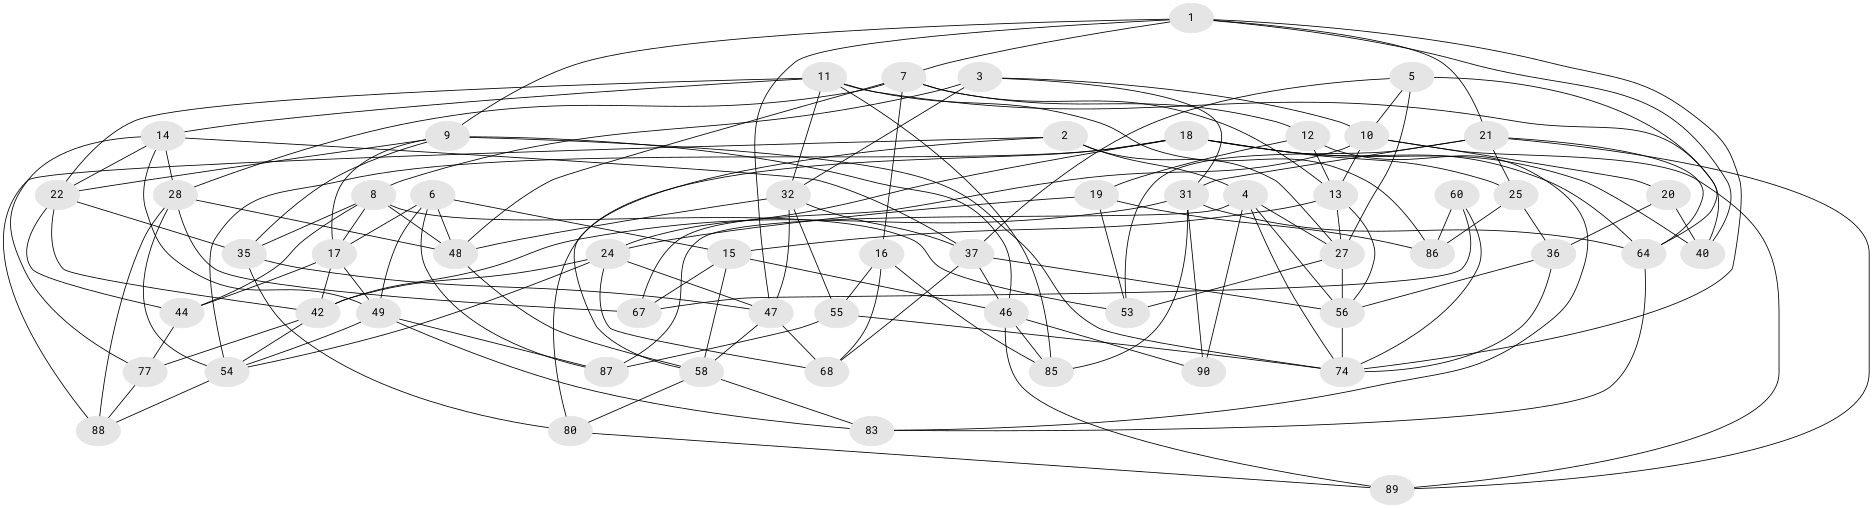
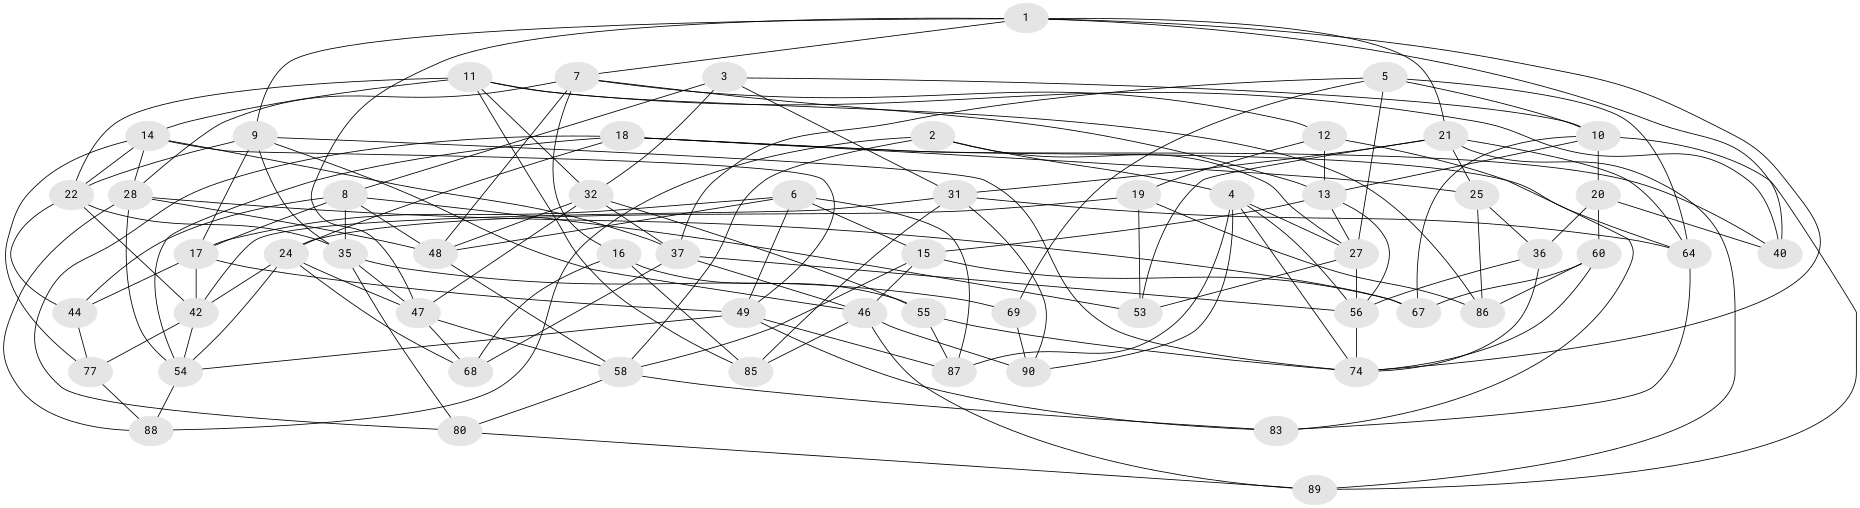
none -> (1599, 230)
none -> (1014, 313)
